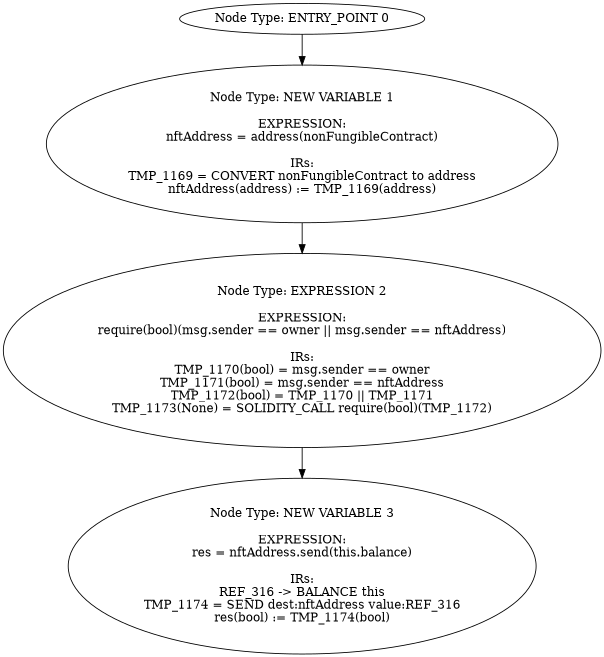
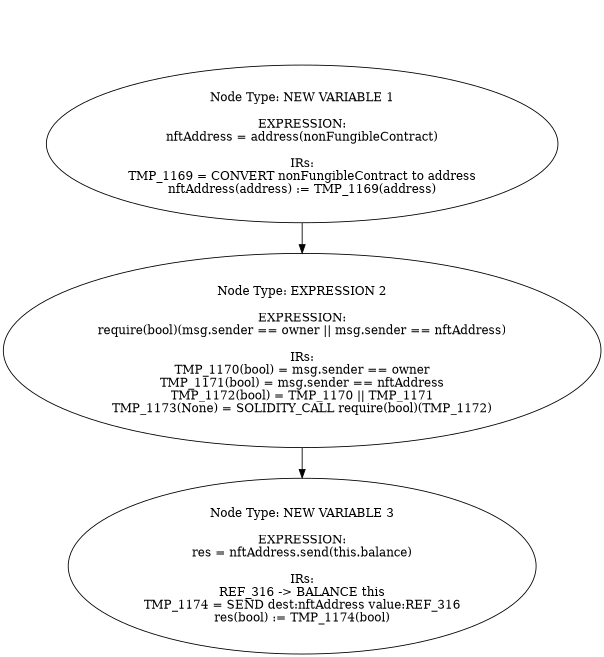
(302, 19) -> none
